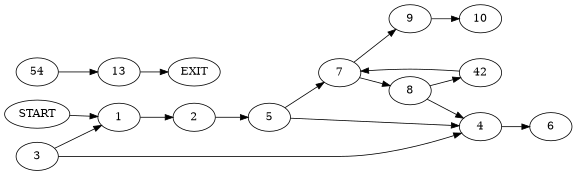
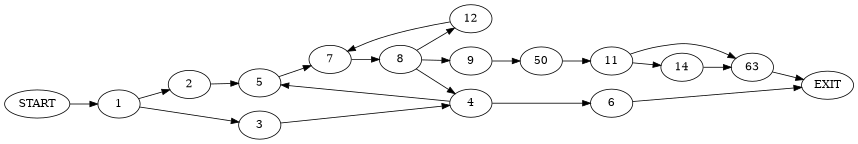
(480, 19) -> (541, 61)
(372, 48) -> (432, 60)
none -> (612, 61)
(37, 72) -> (682, 67)
(119, 72) -> (752, 67)
(480, 73) -> (471, 19)
none -> (713, 95)
(371, 122) -> (369, 93)
(75, 139) -> (185, 114)
